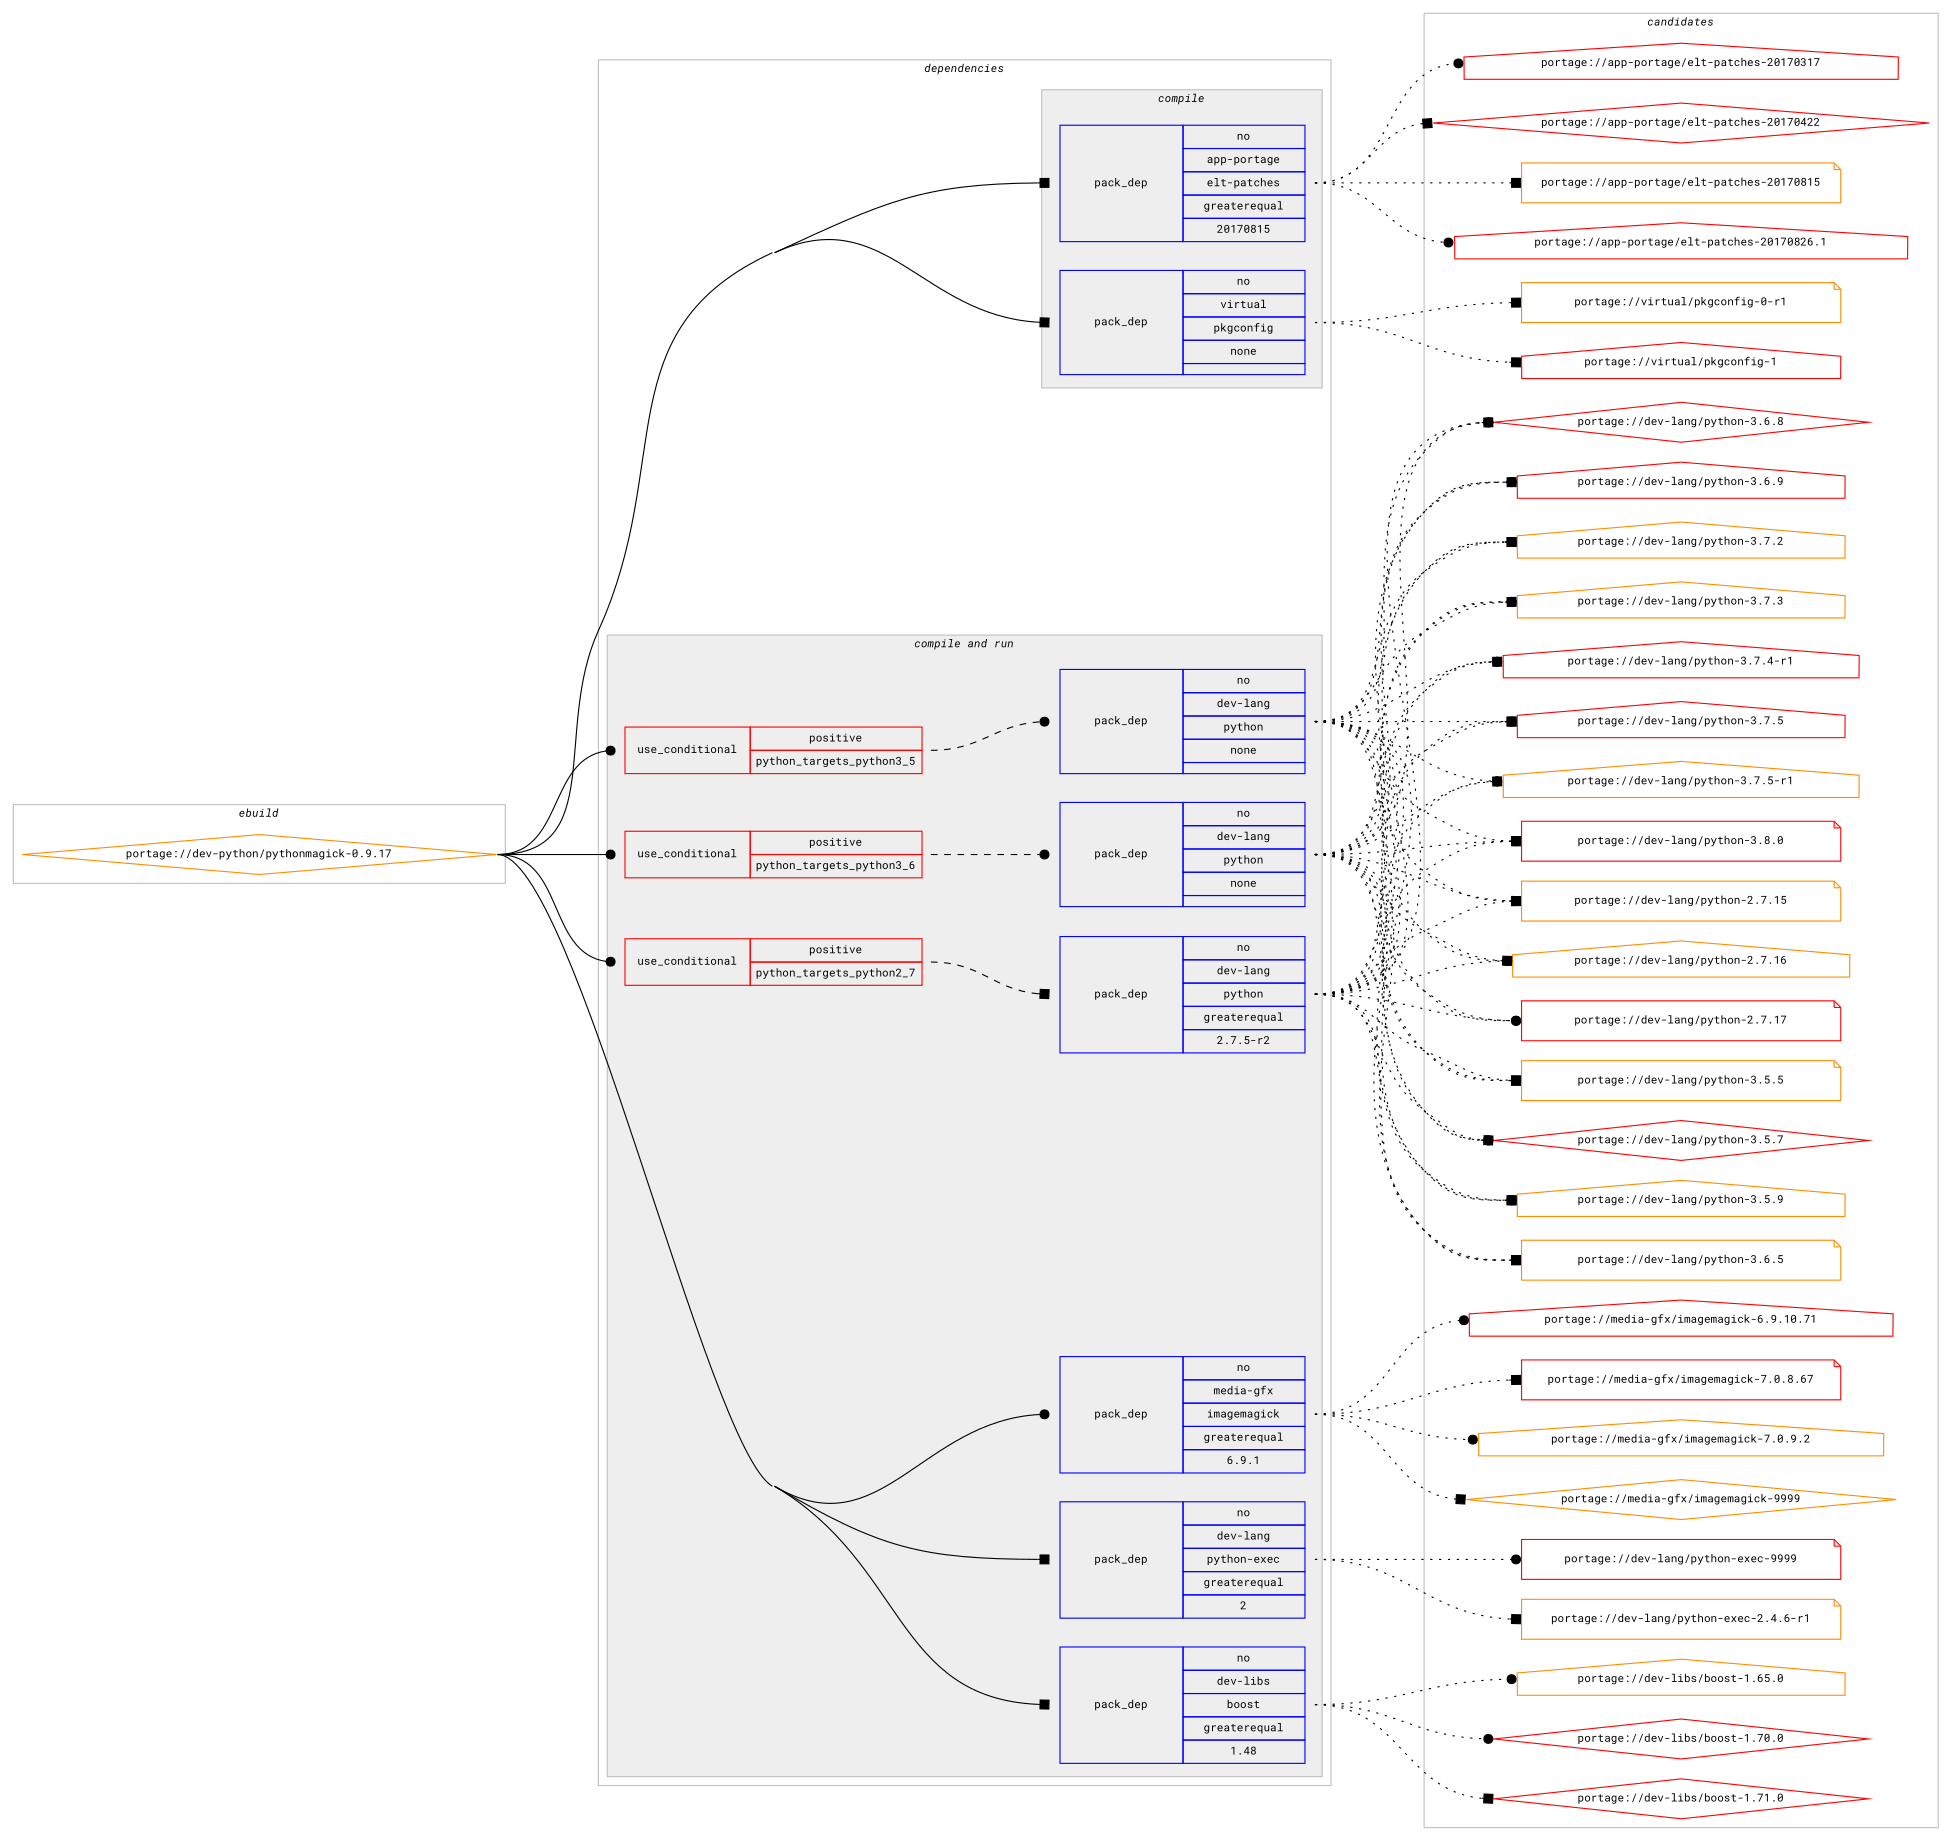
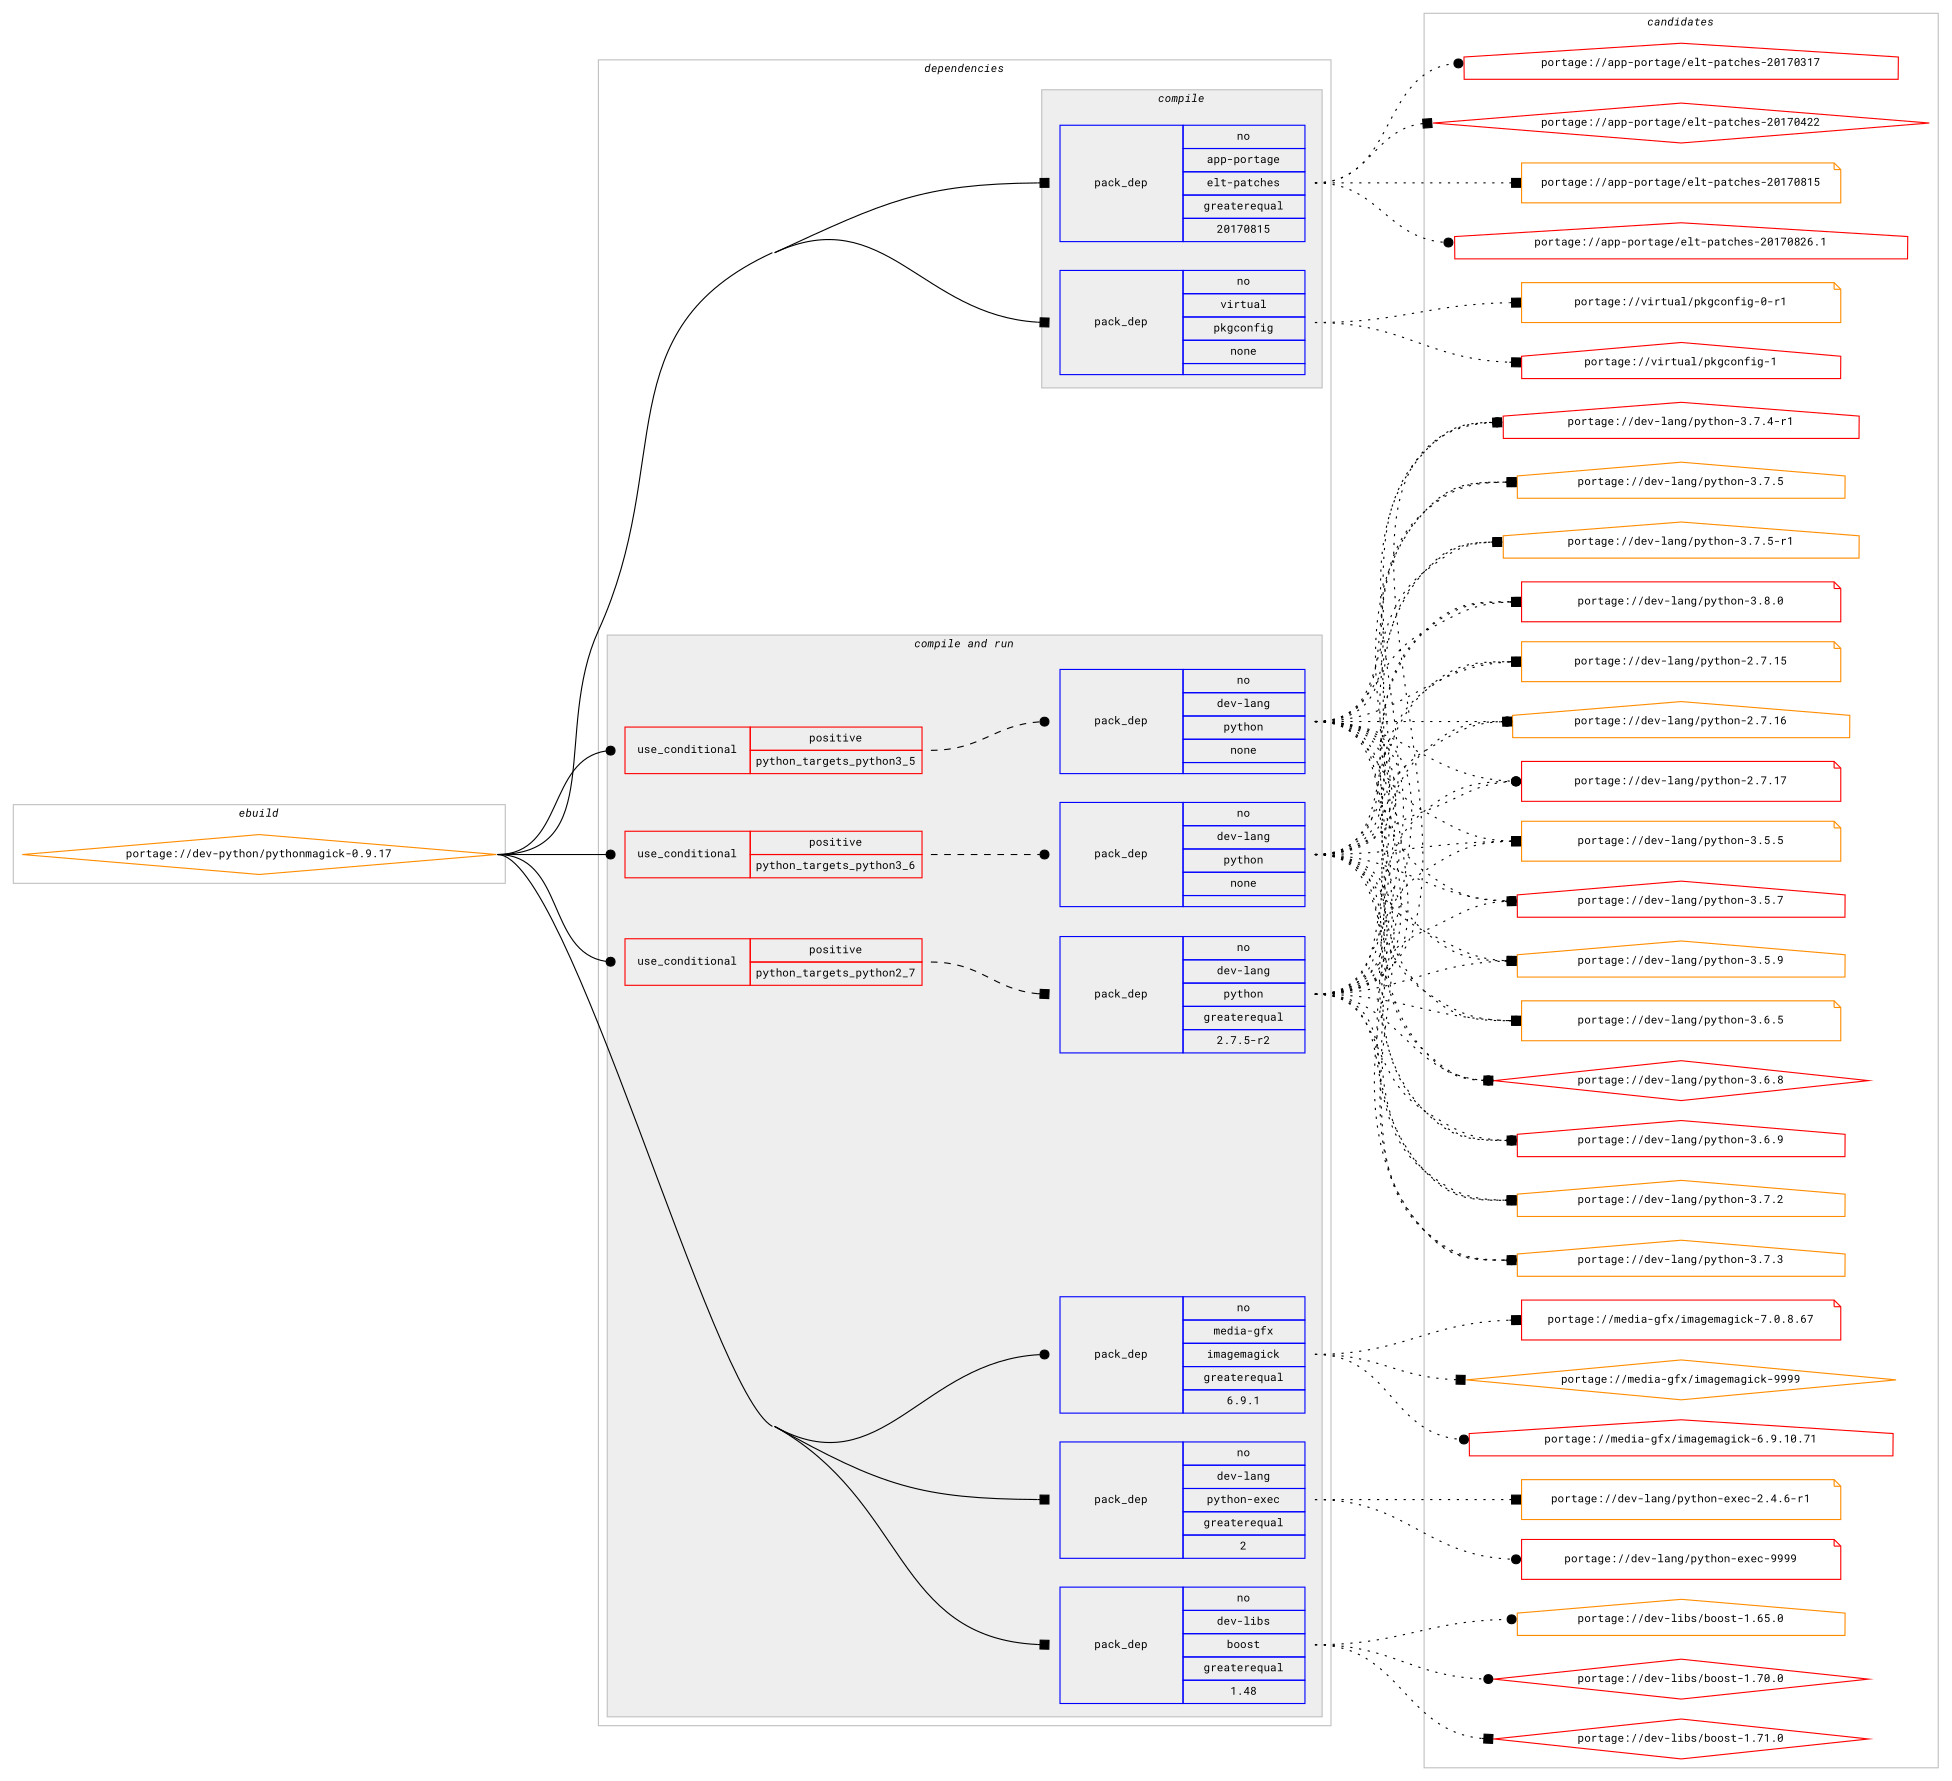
(1681, 722) -> (1681, 482)
(1681, 1140) -> (1681, 901)
(1681, 1440) -> none
